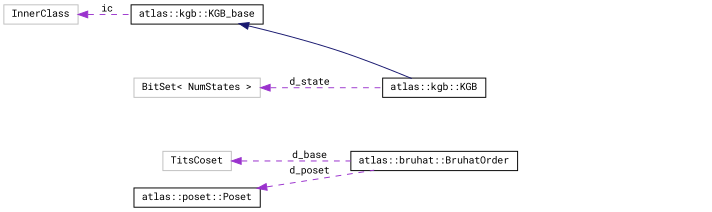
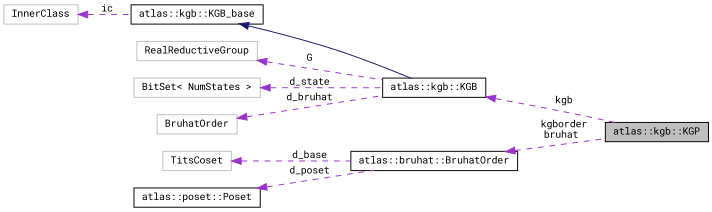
none -> (197, 51)
none -> (197, 124)
none -> (657, 132)
